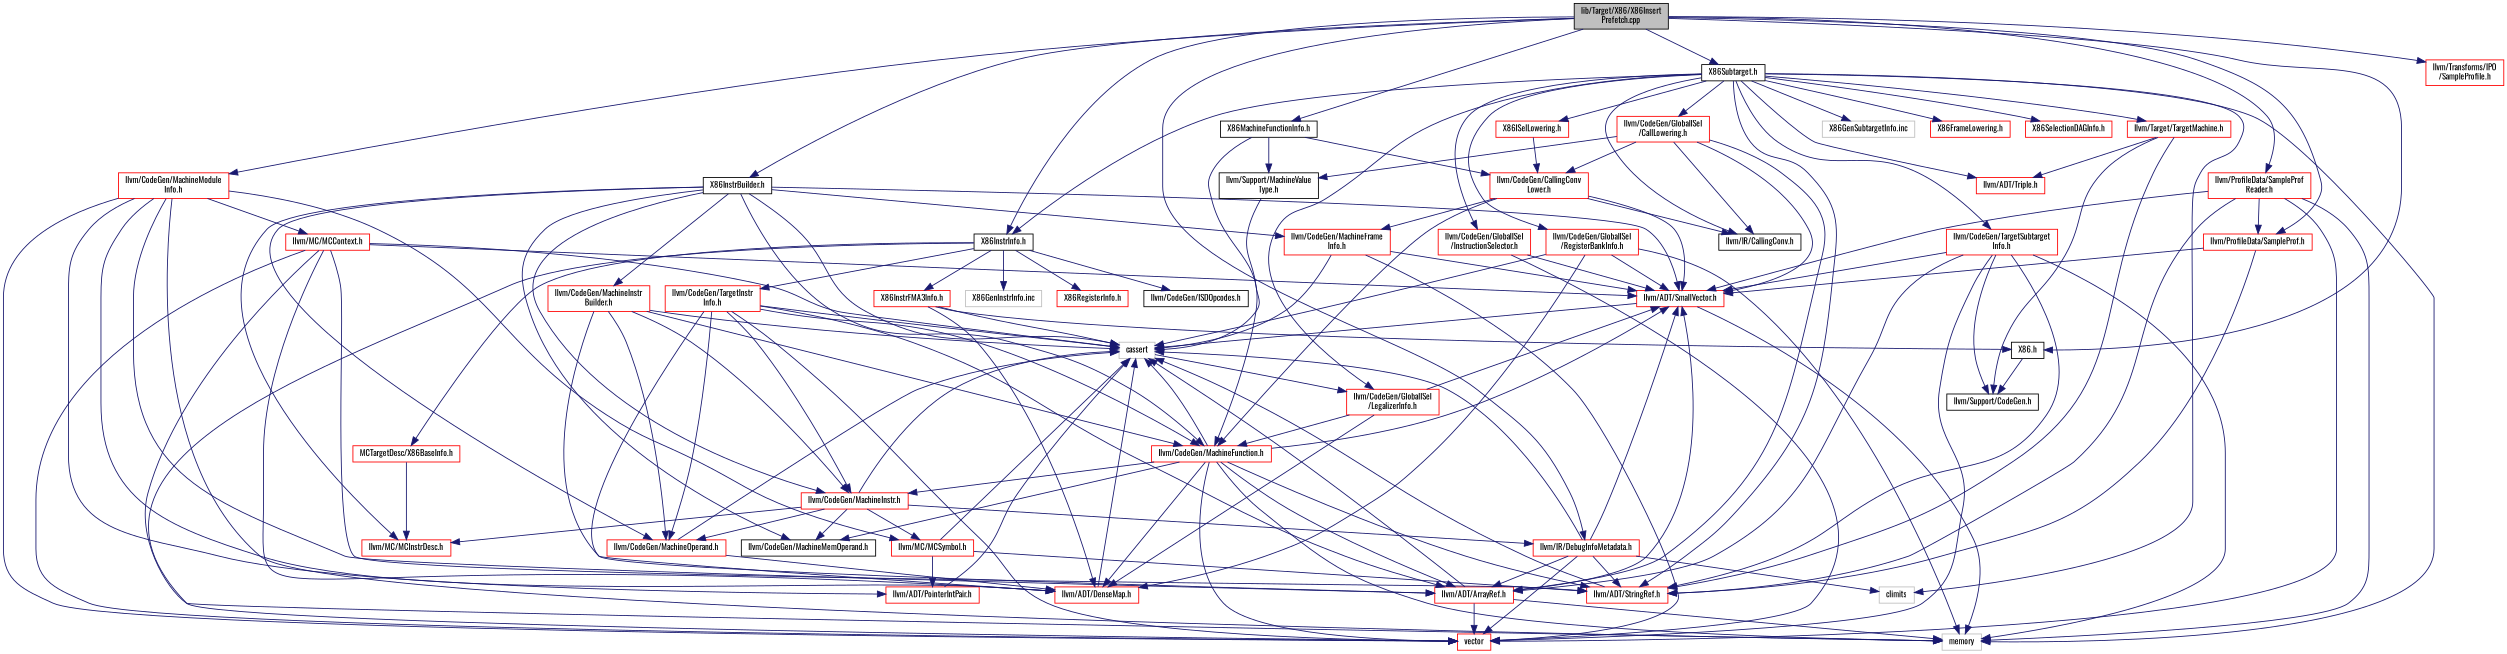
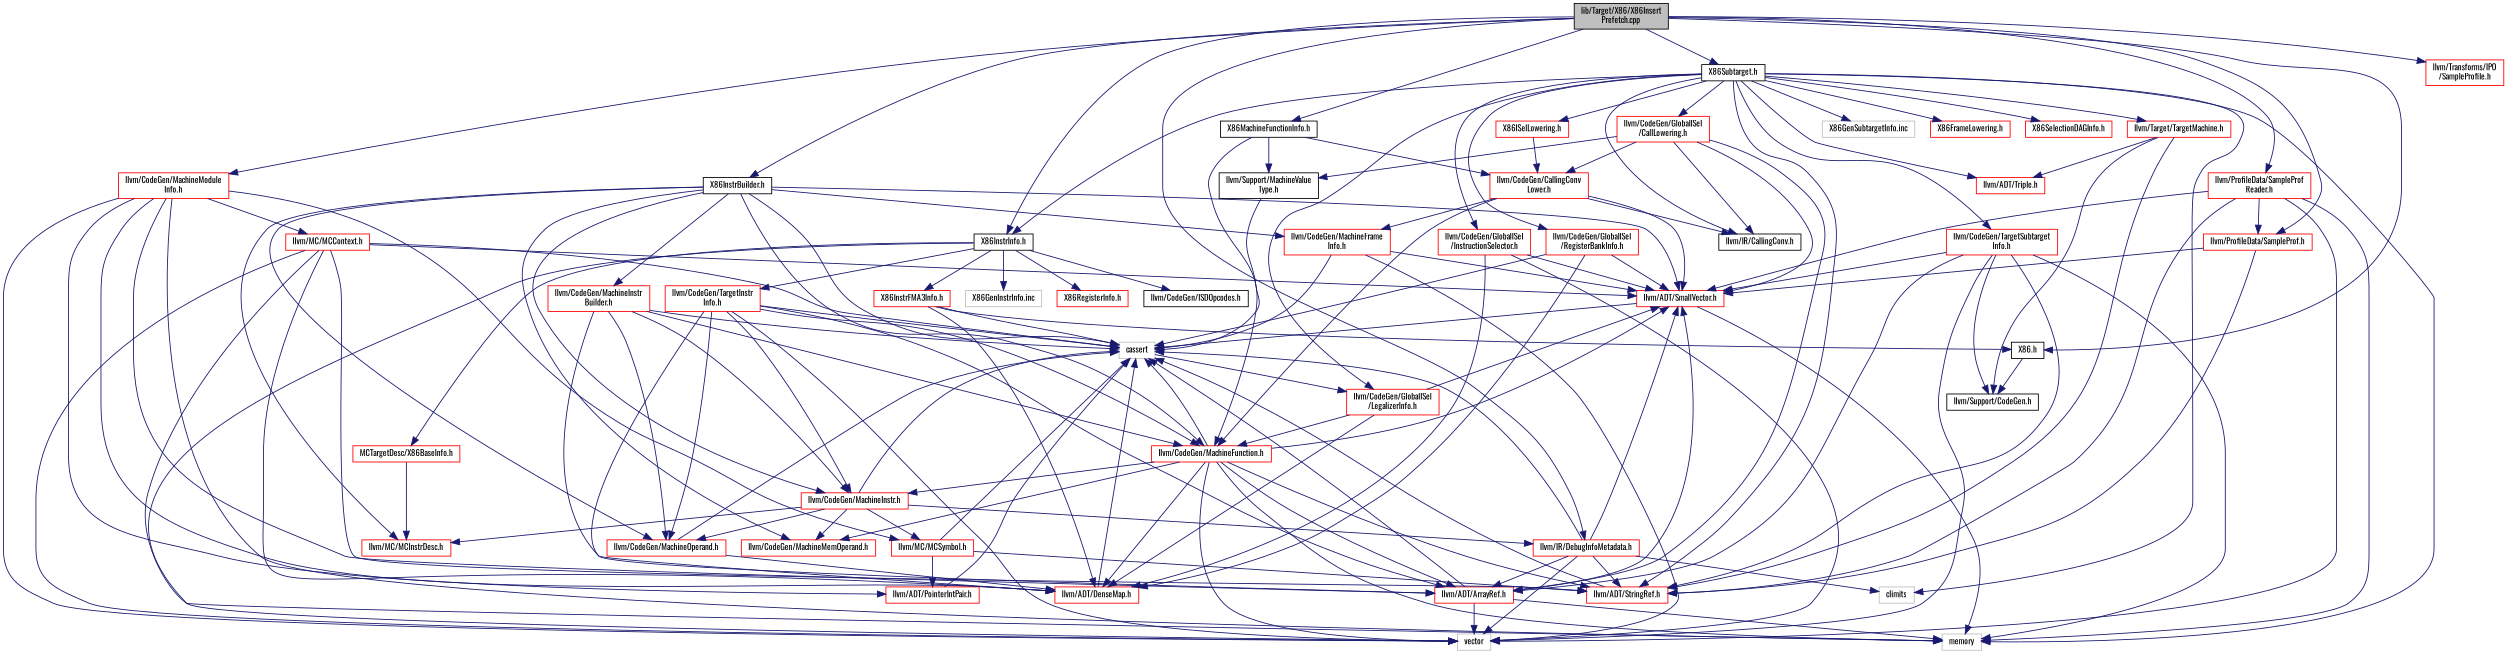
(1837, 399) -> none
none -> (1389, 472)
(809, 548) -> (809, 548)
(1474, 642) -> (1474, 642)
